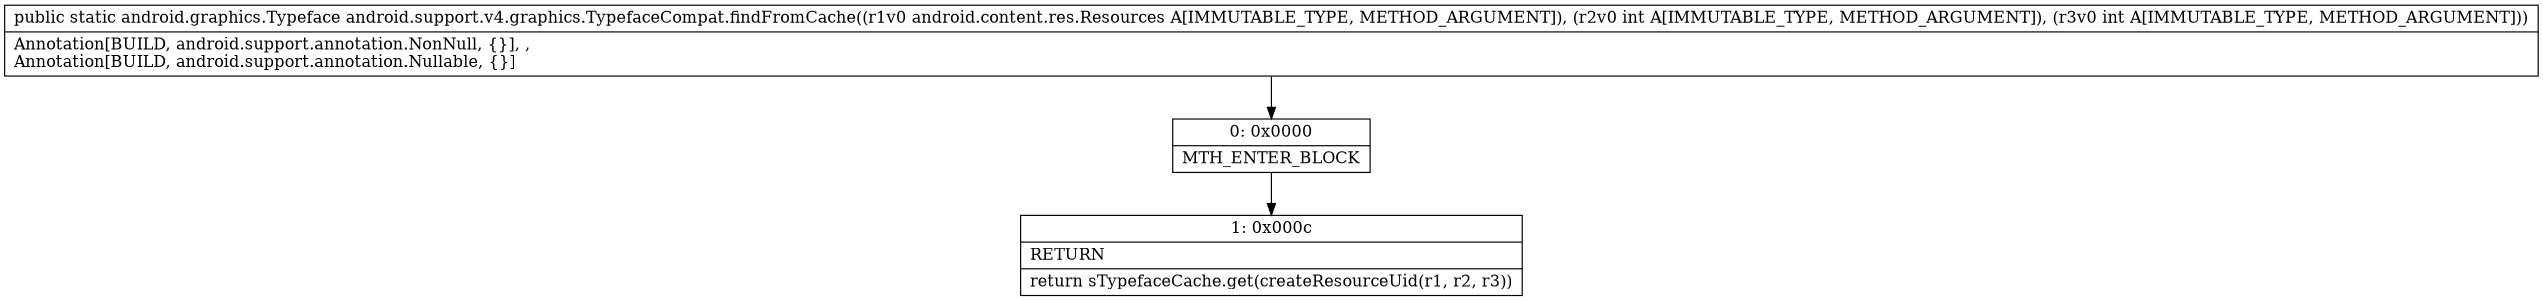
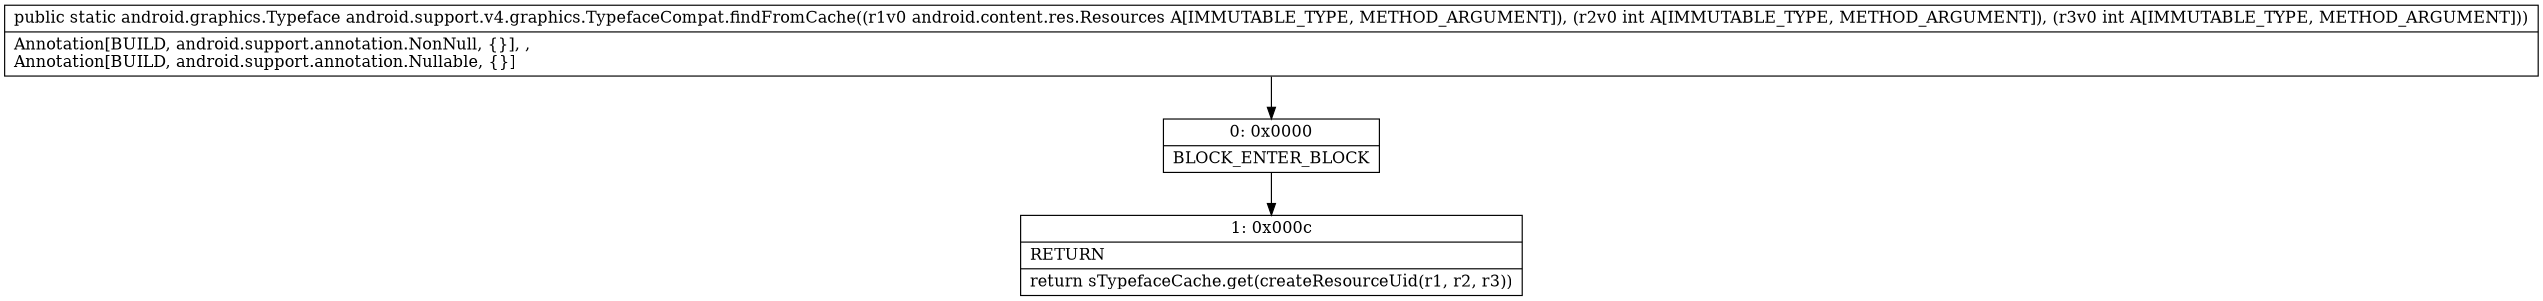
(1271, 158) -> (1271, 158)
